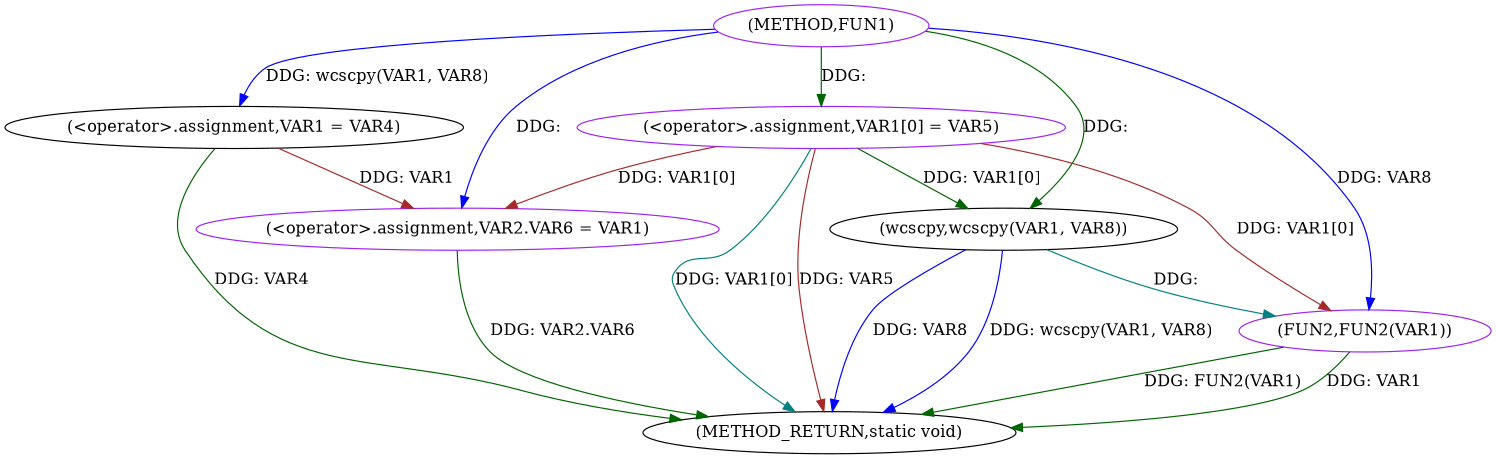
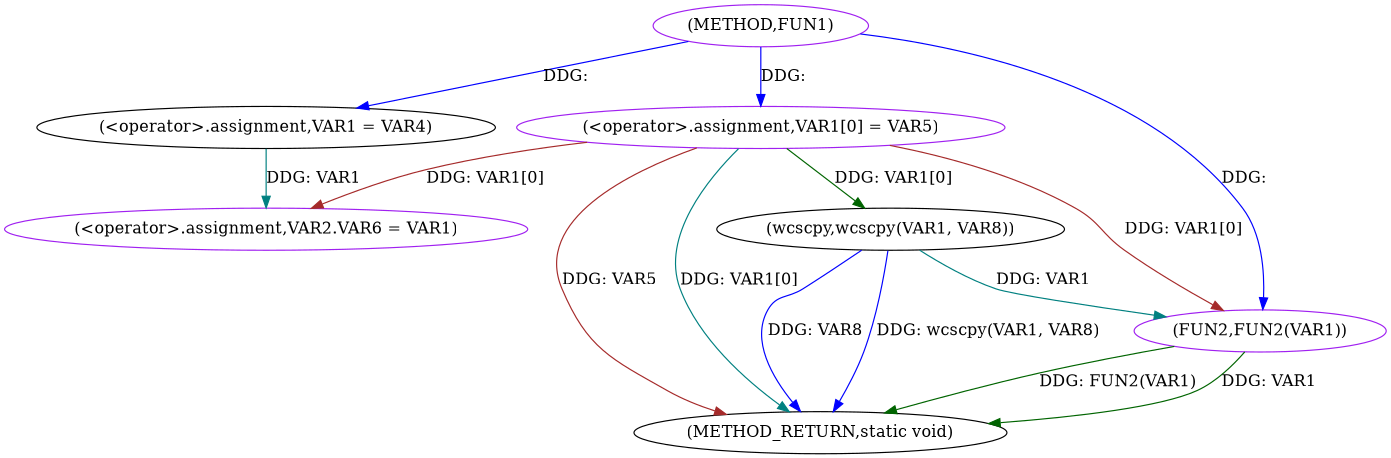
(821, 71) -> (761, 71)
(563, 76) -> none
(377, 77) -> (568, 77)
(1055, 84) -> none
(340, 176) -> (266, 172)
(1385, 178) -> (1247, 178)
(1179, 280) -> (1044, 280)
(354, 360) -> none
(538, 378) -> none
